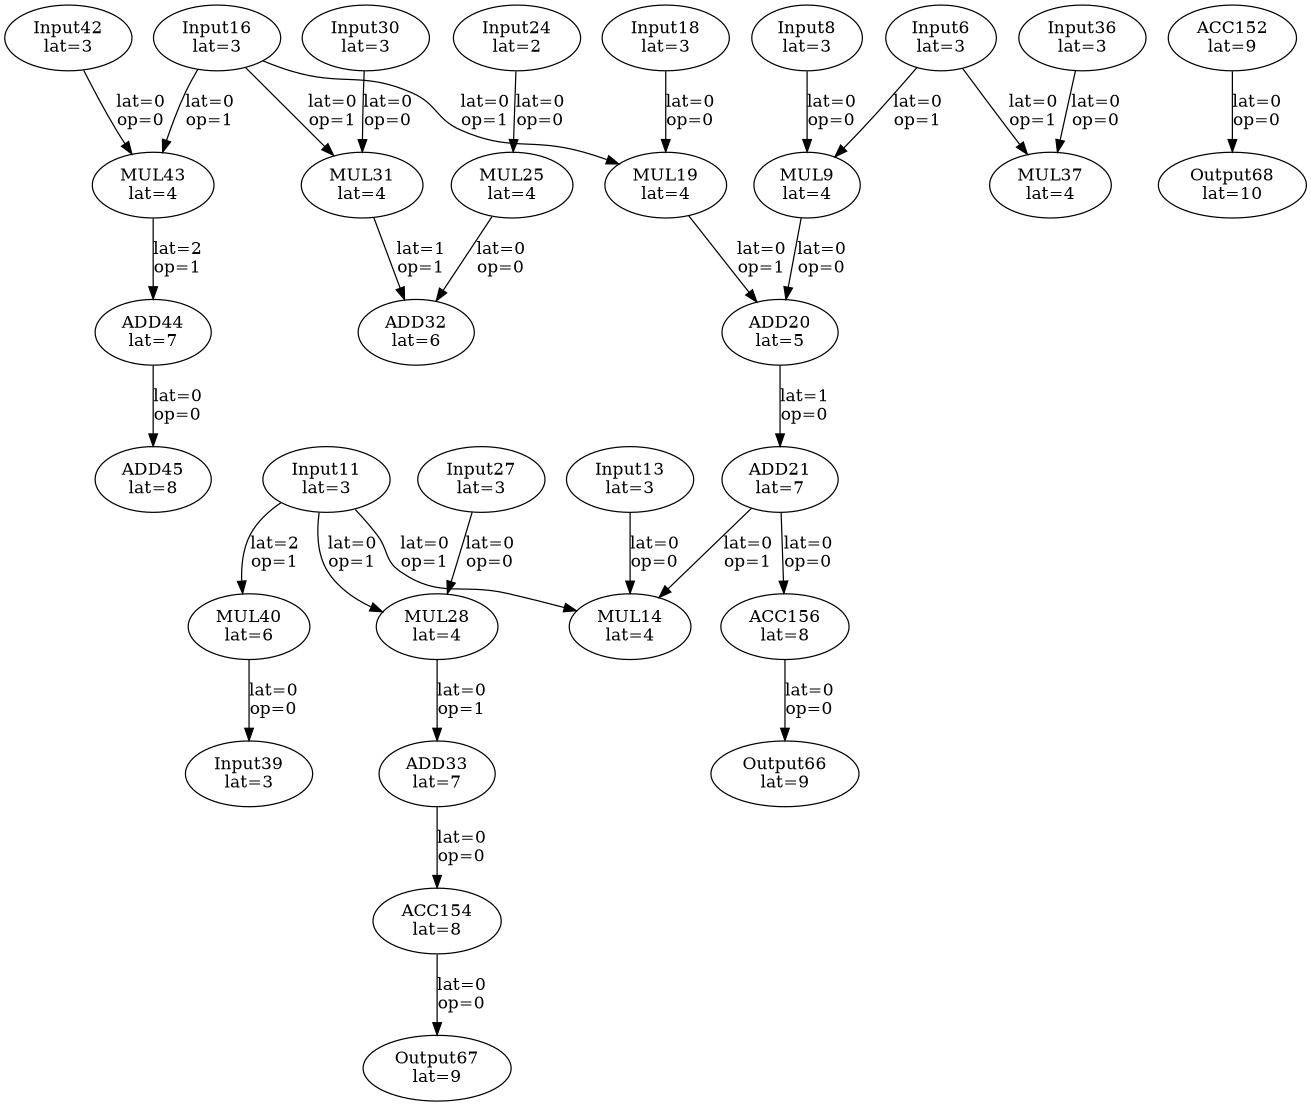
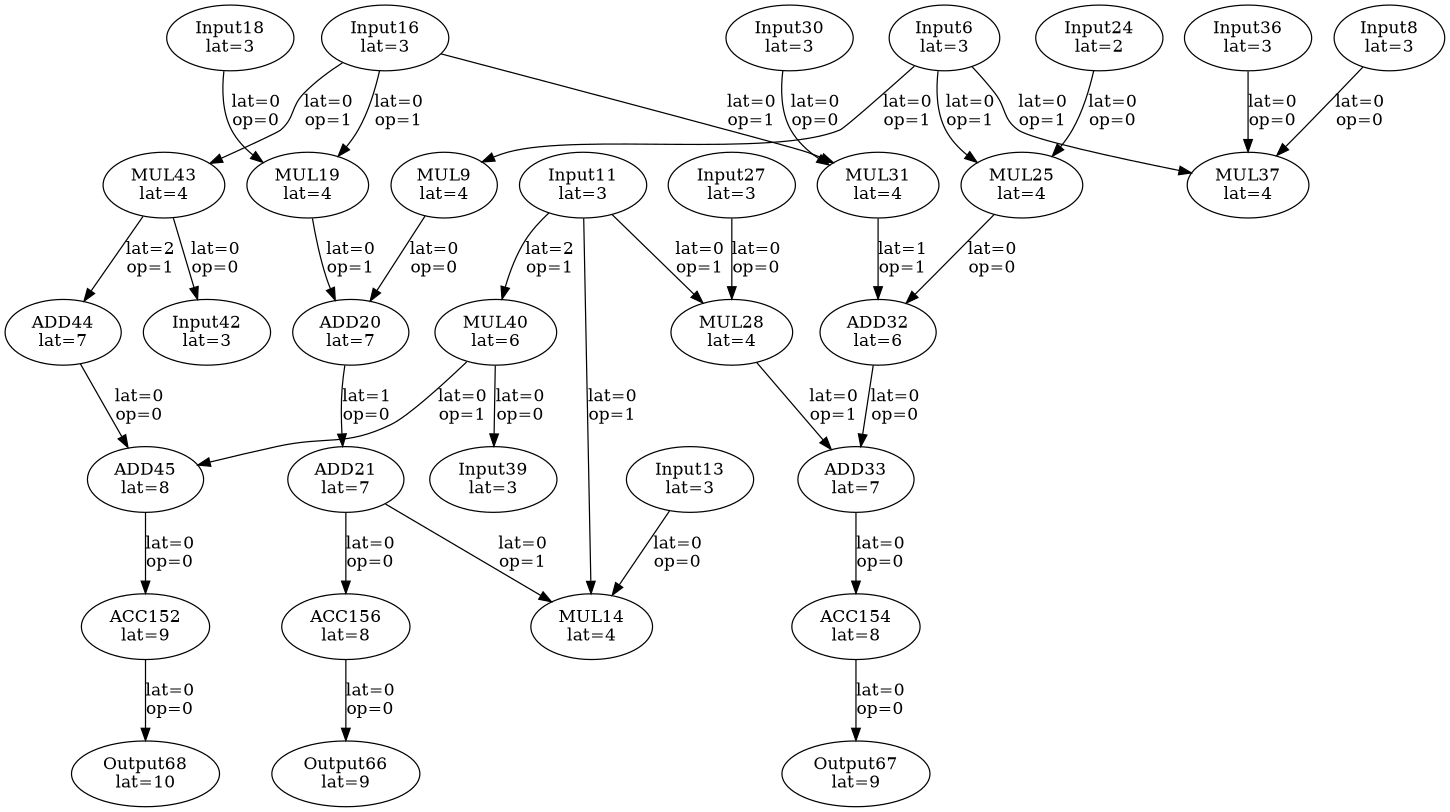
(807, 105) -> (1325, 107)
(103, 108) -> (184, 253)
none -> (941, 117)
(780, 332) -> (351, 332)
none -> (868, 400)
none -> (350, 438)
none -> (146, 547)
